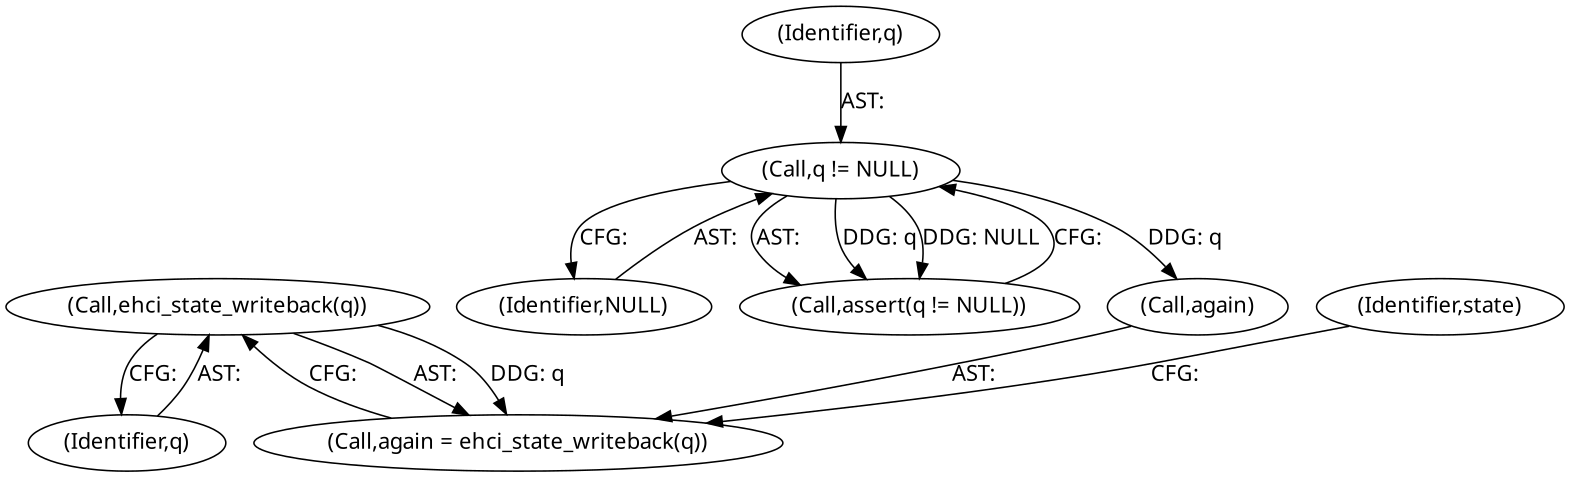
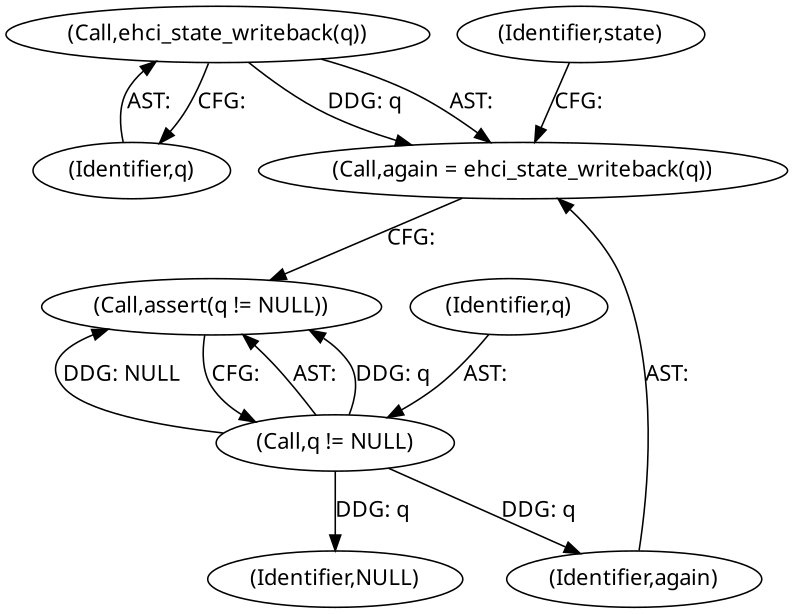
(683, 233) -> none
(607, 239) -> (373, 511)
(1198, 307) -> (634, 579)
(318, 391) -> (374, 236)
